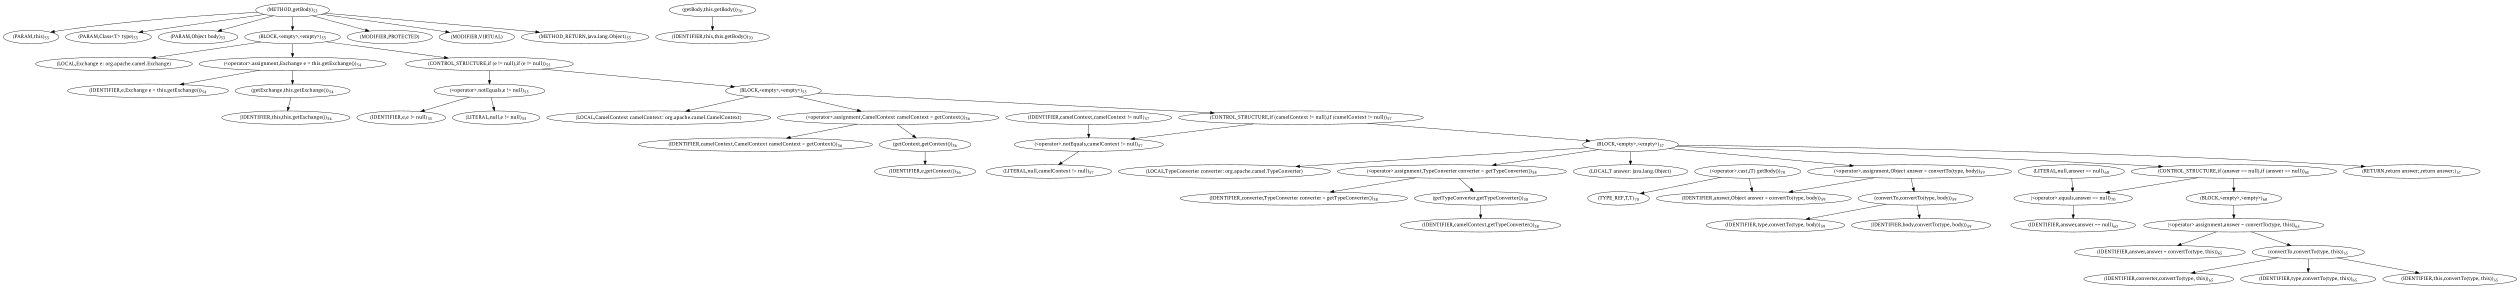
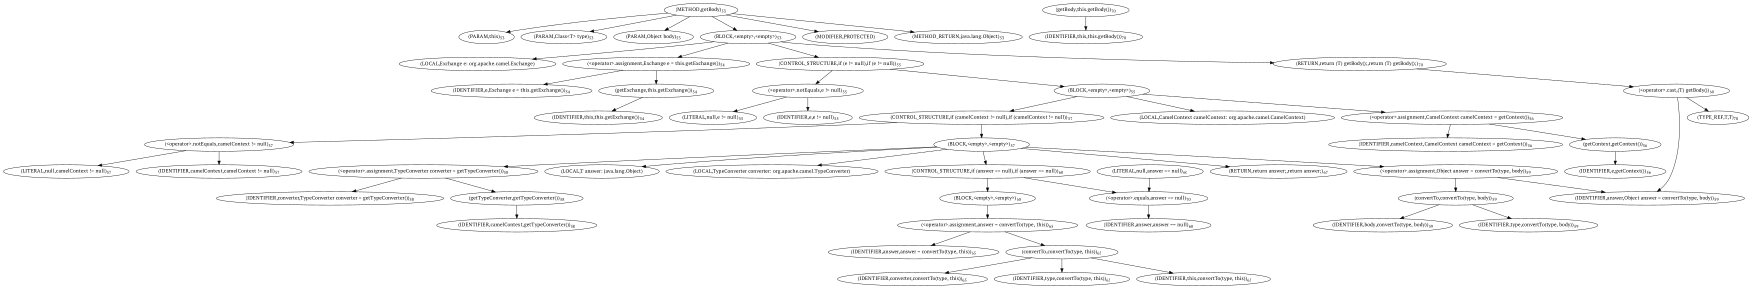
(477, 37) -> none
none -> (1360, 64)
(1089, 129) -> (219, 156)
(1783, 171) -> (1712, 90)
